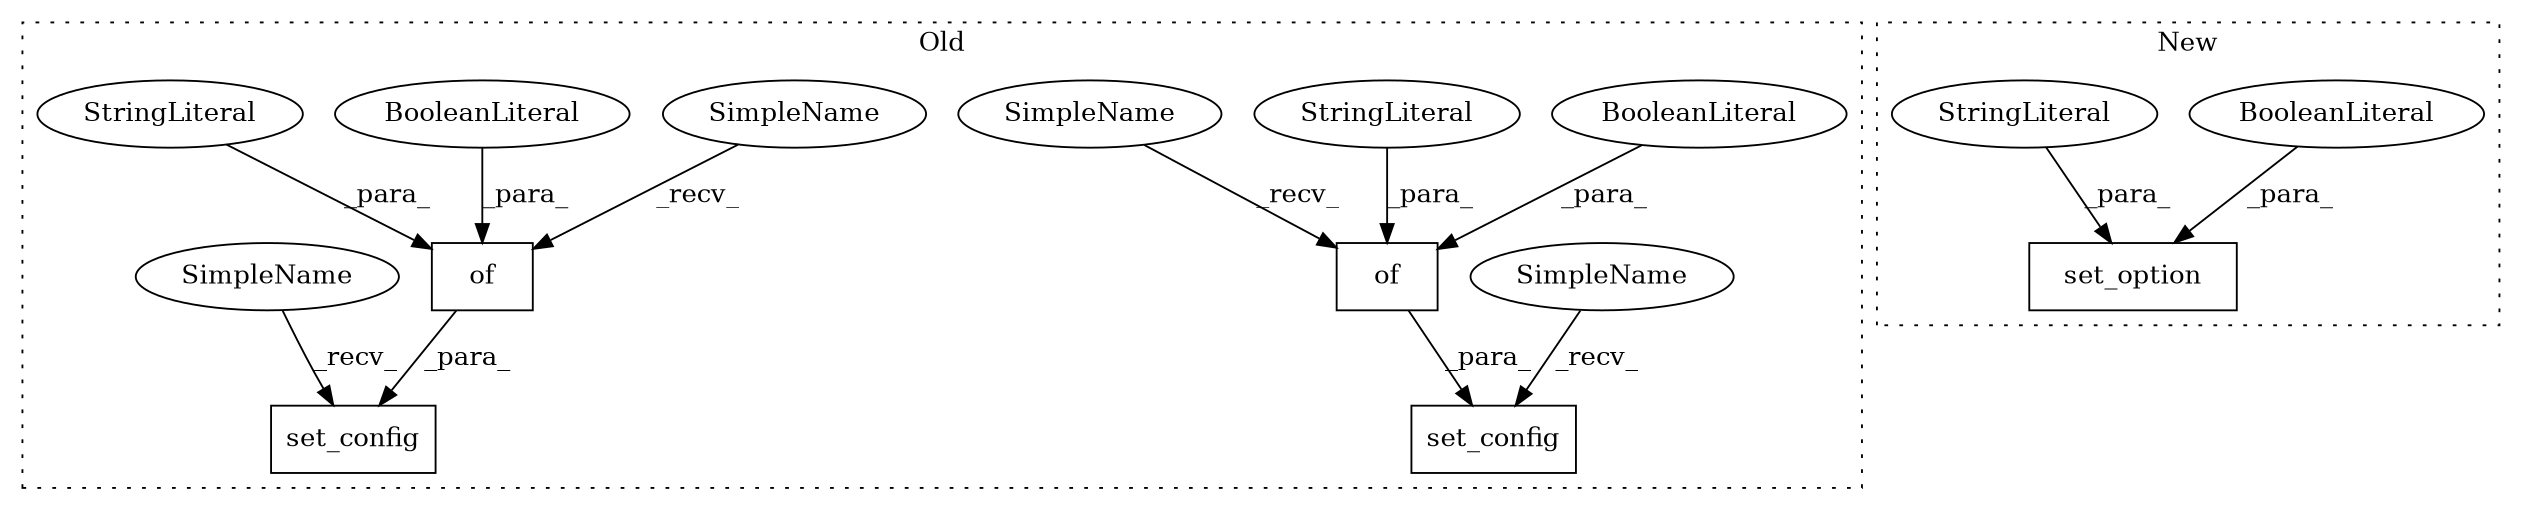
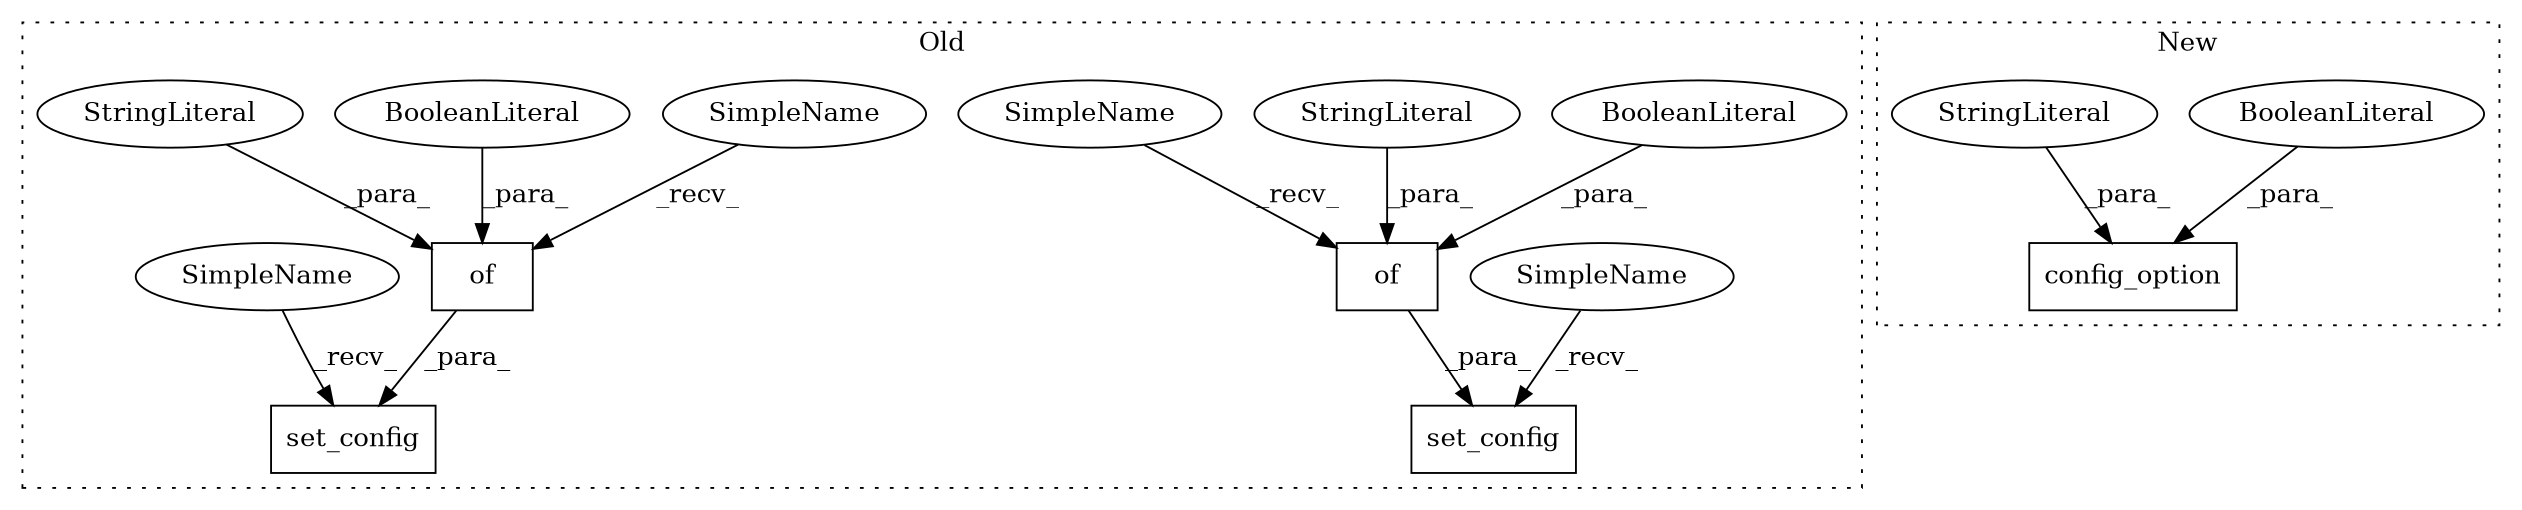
(2133, 277) -> (2133, 277)
